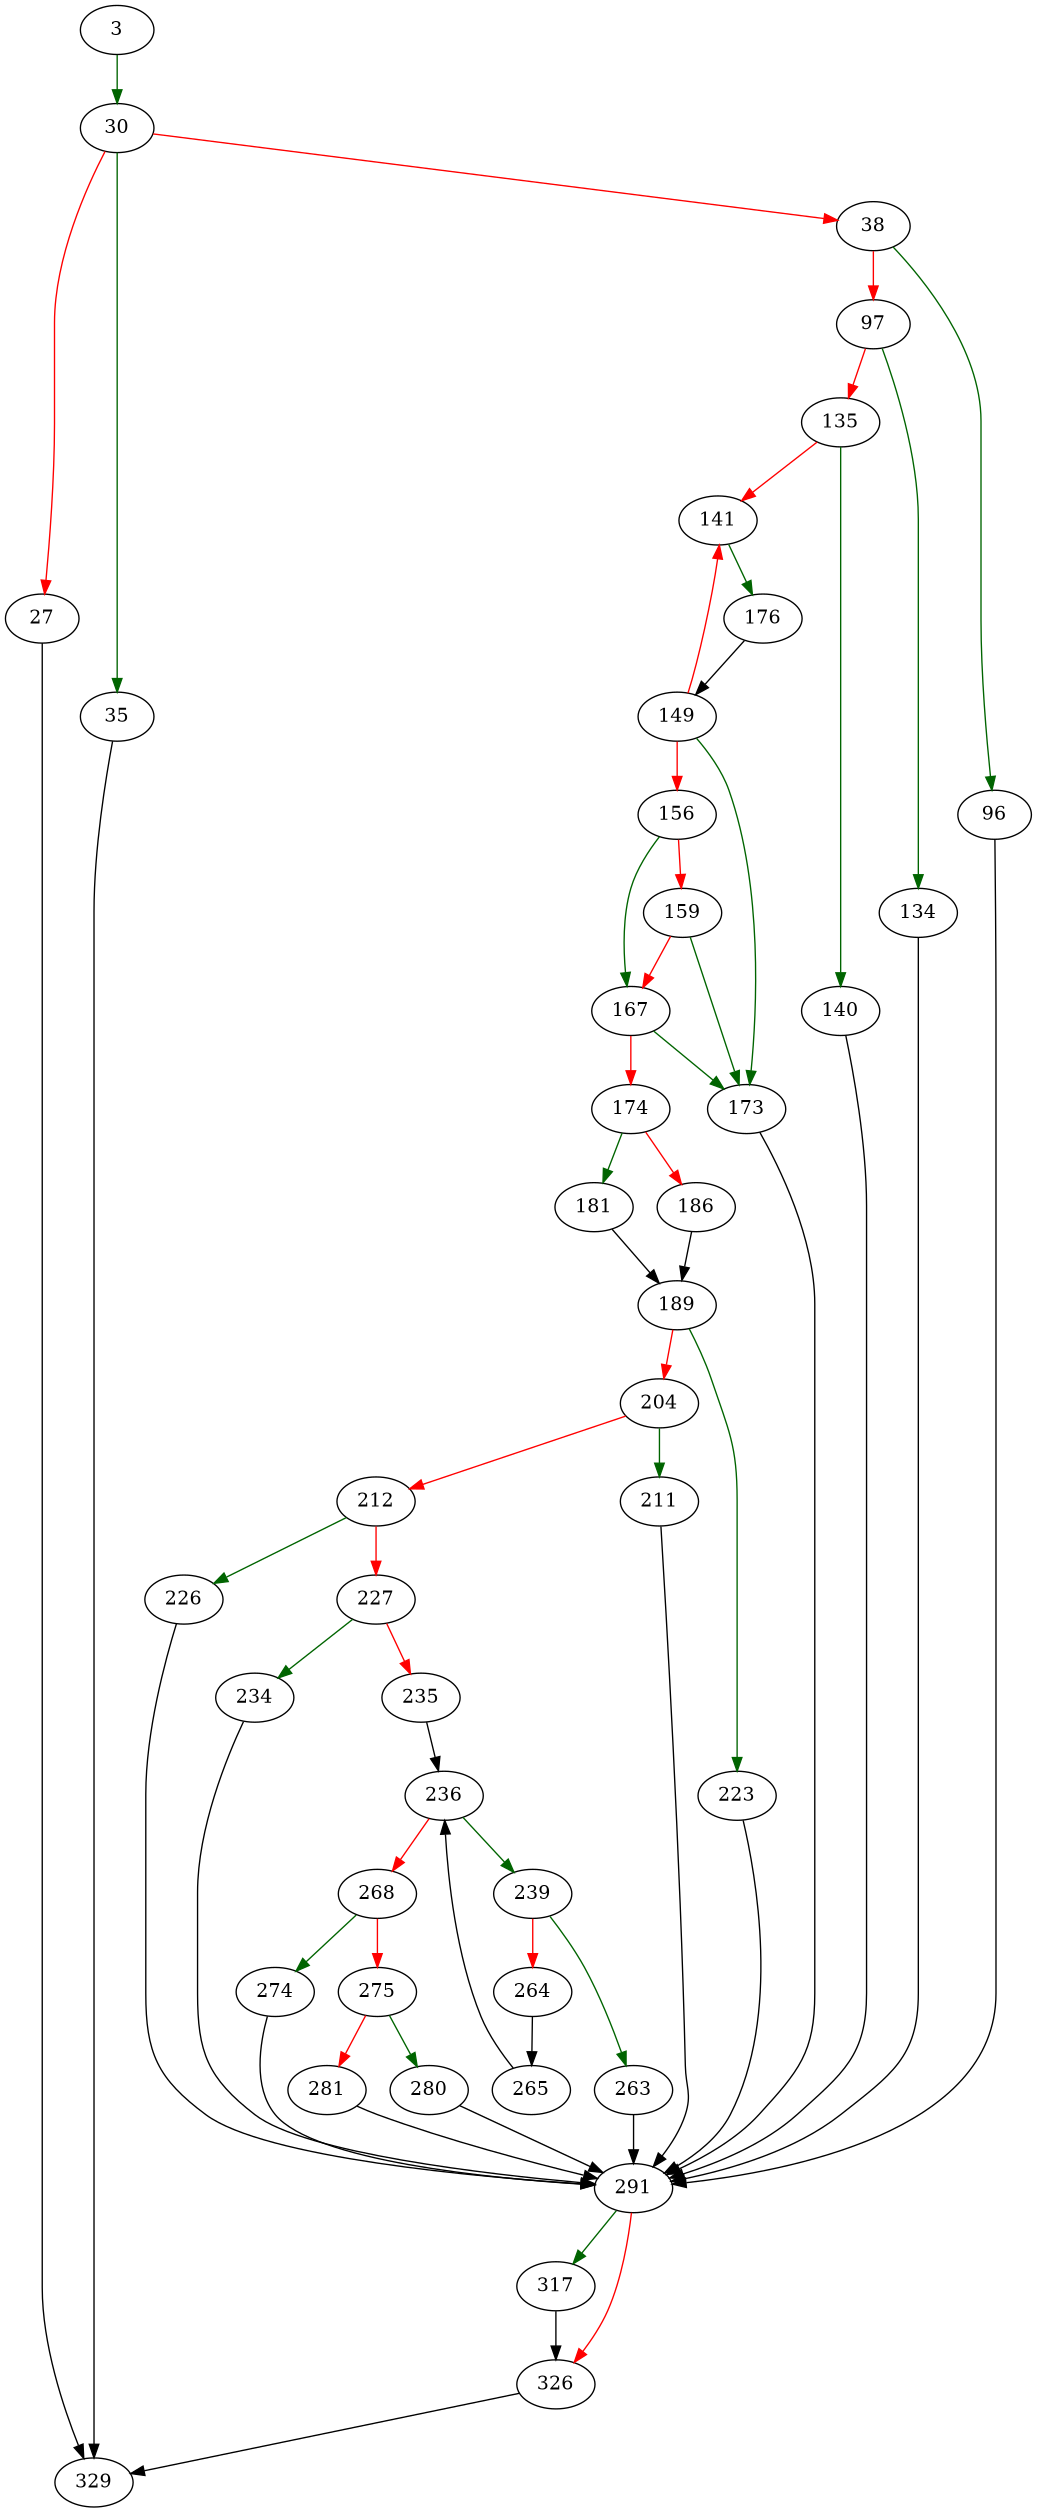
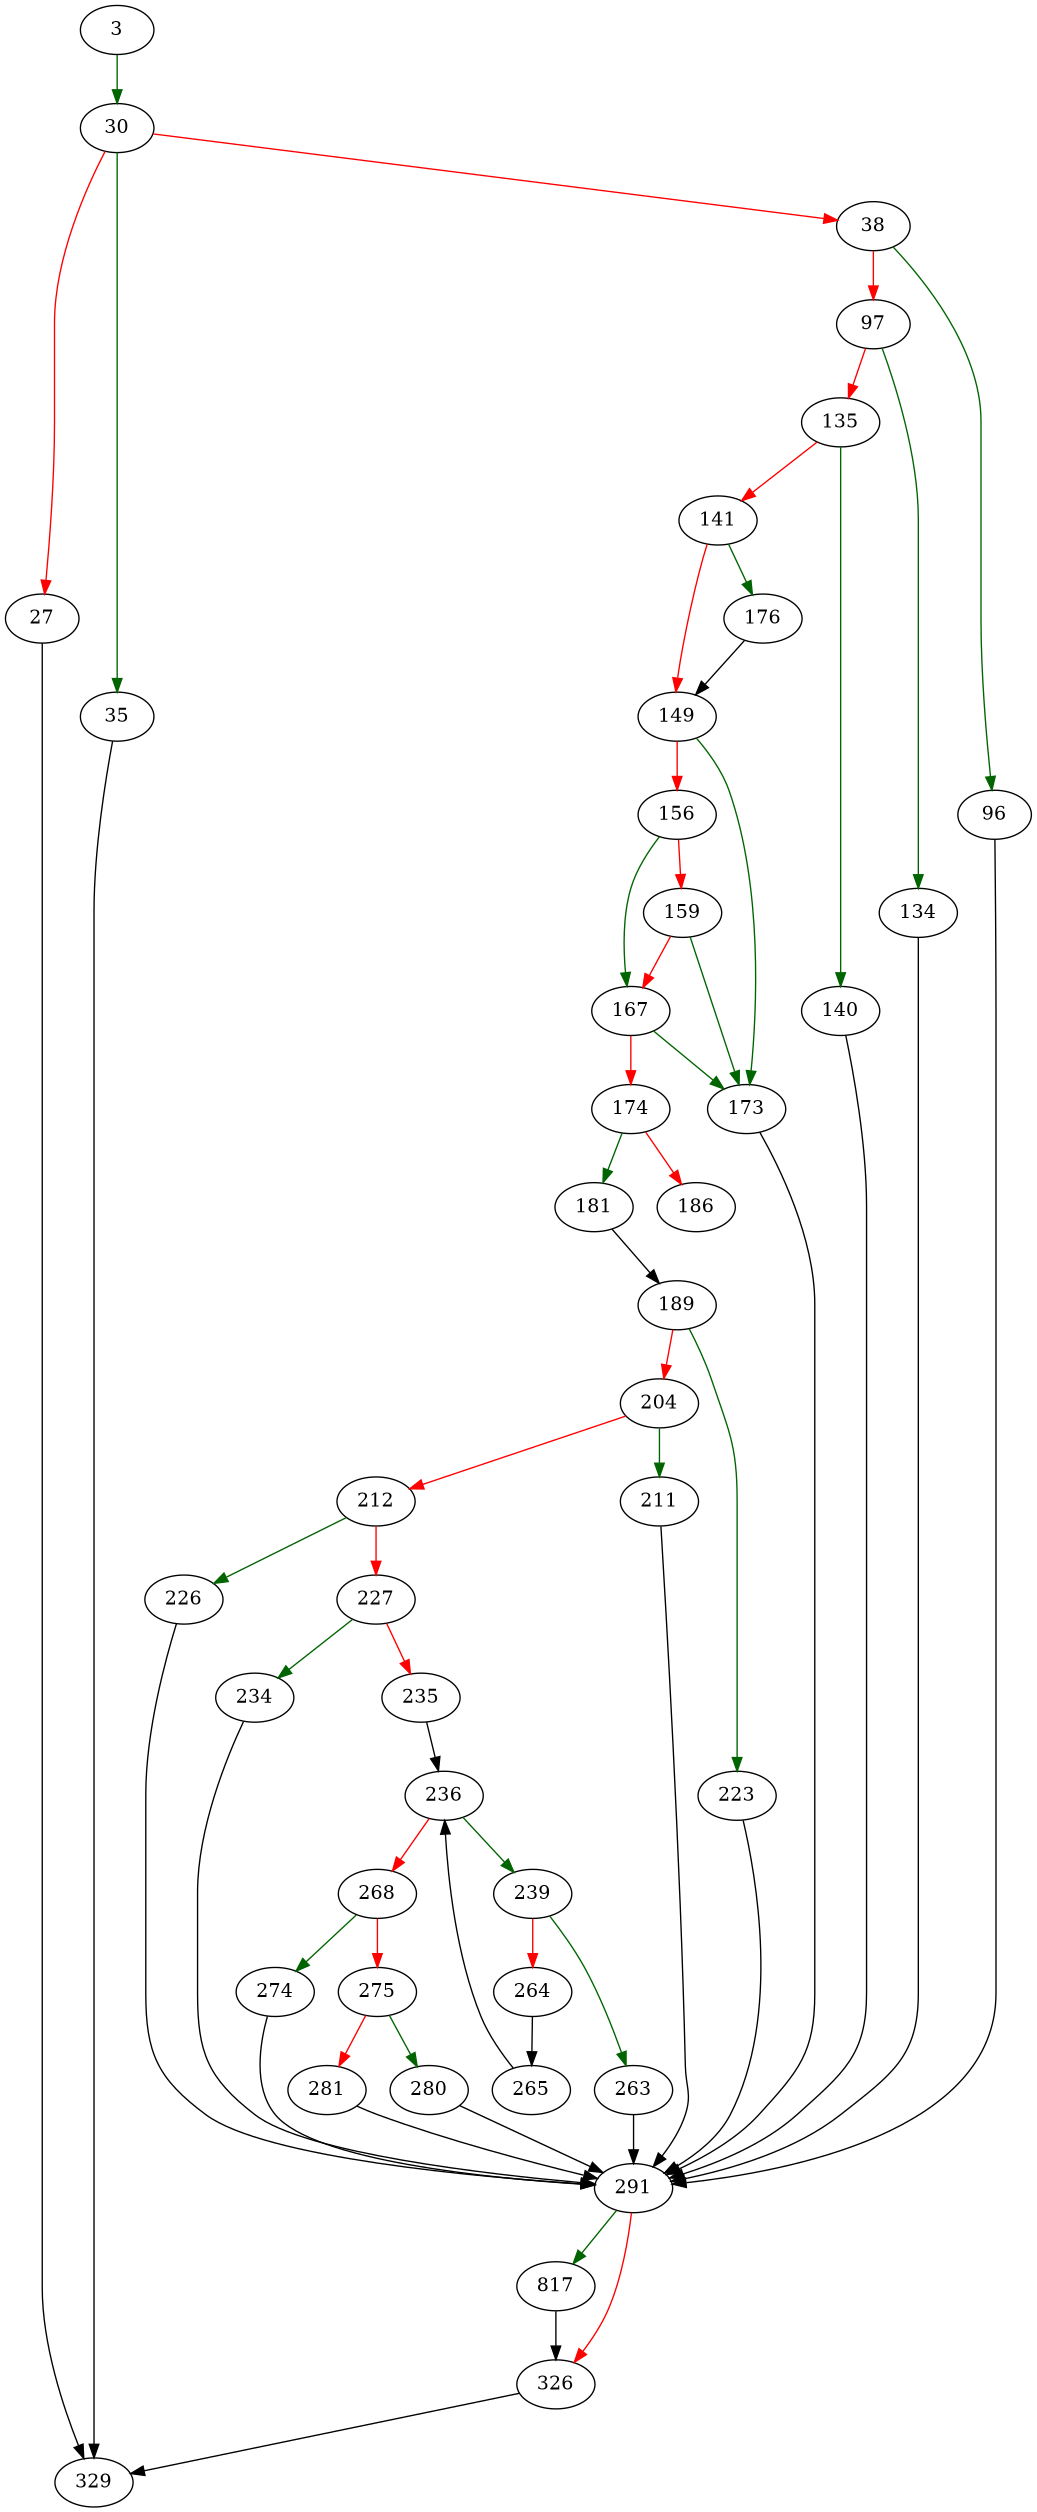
(705, 626) -> (690, 611)
(688, 1249) -> none
(556, 2286) -> (556, 2286)
